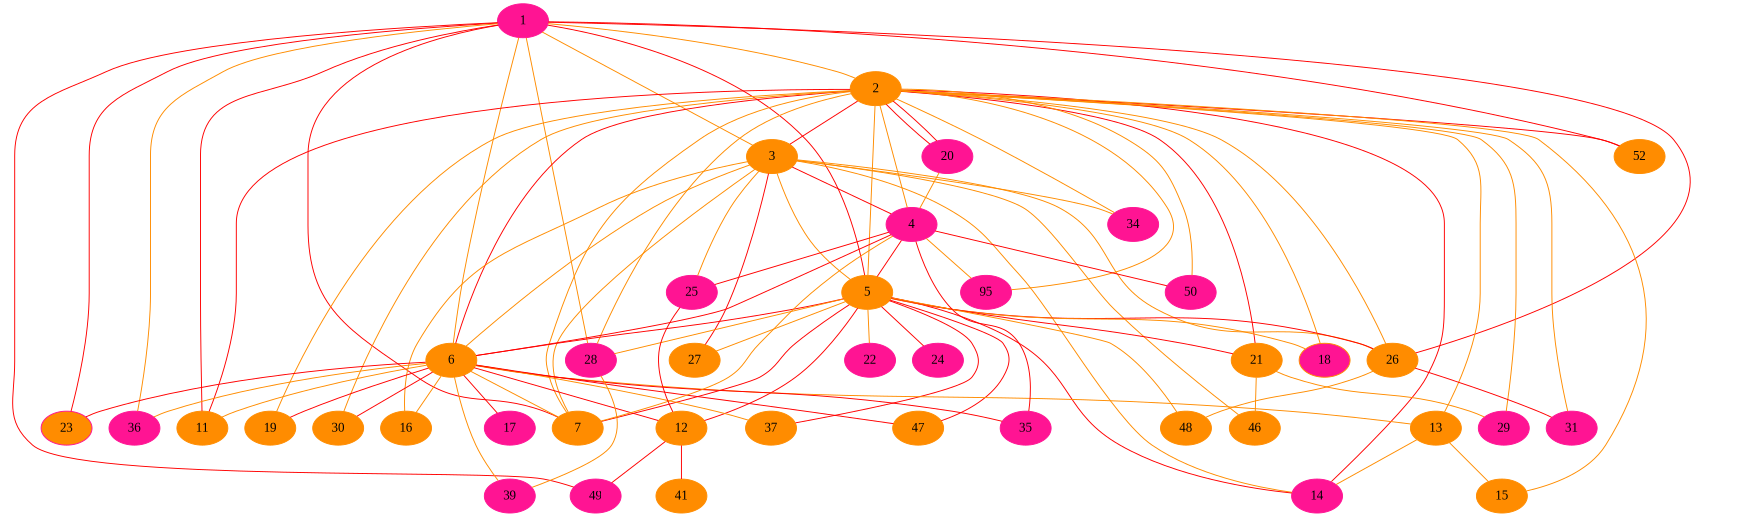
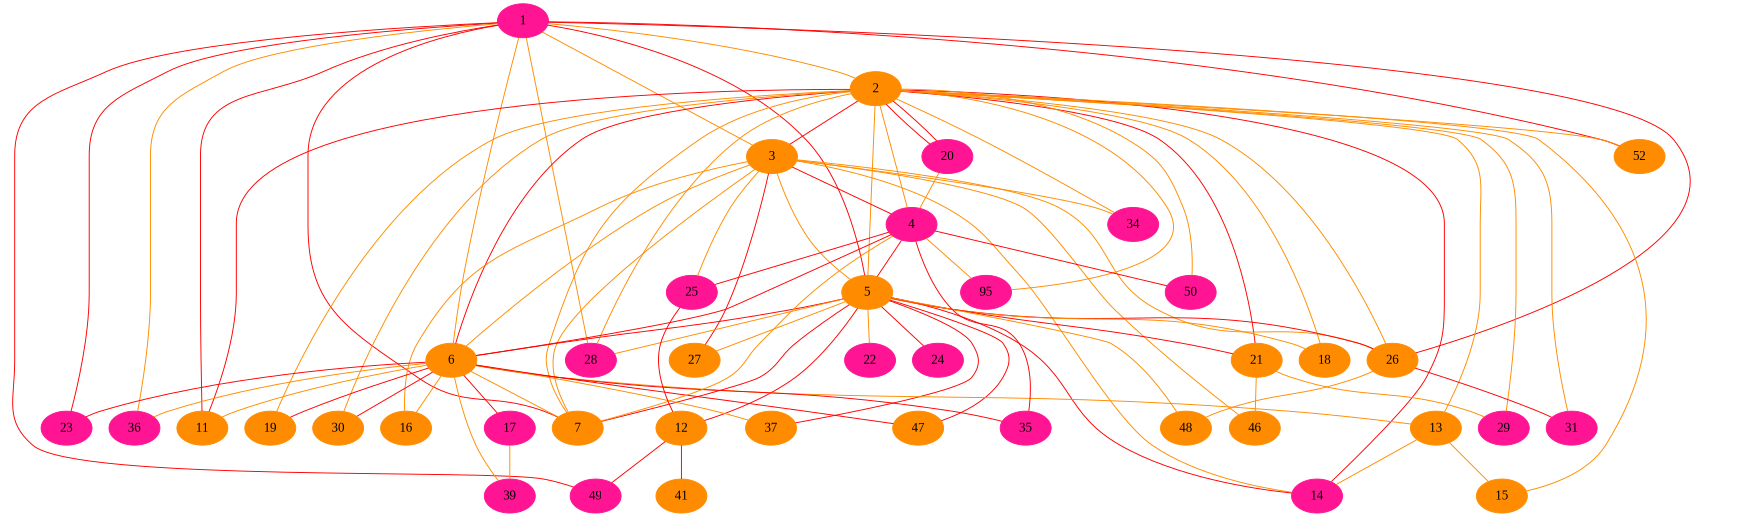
(1261, 111) -> (1261, 111)
(1325, 360) -> (1325, 360)
(566, 394) -> none
(67, 428) -> (67, 428)
(606, 451) -> (510, 462)
